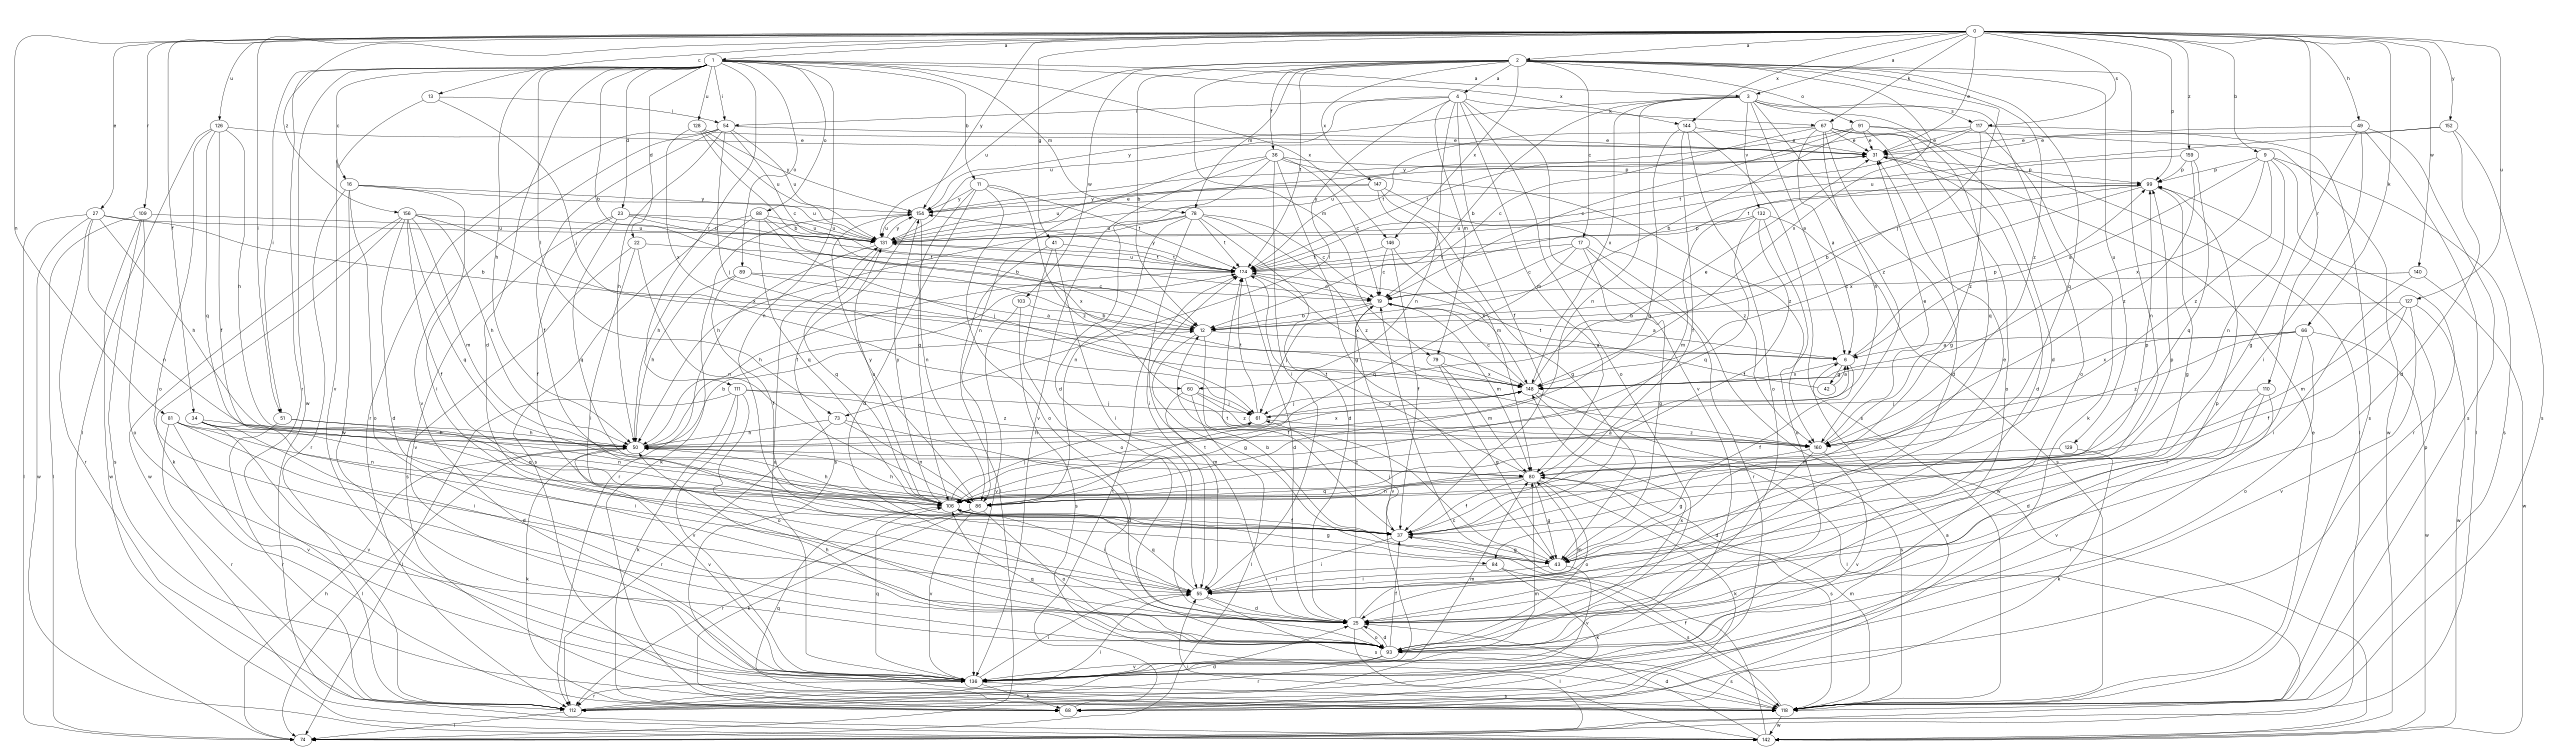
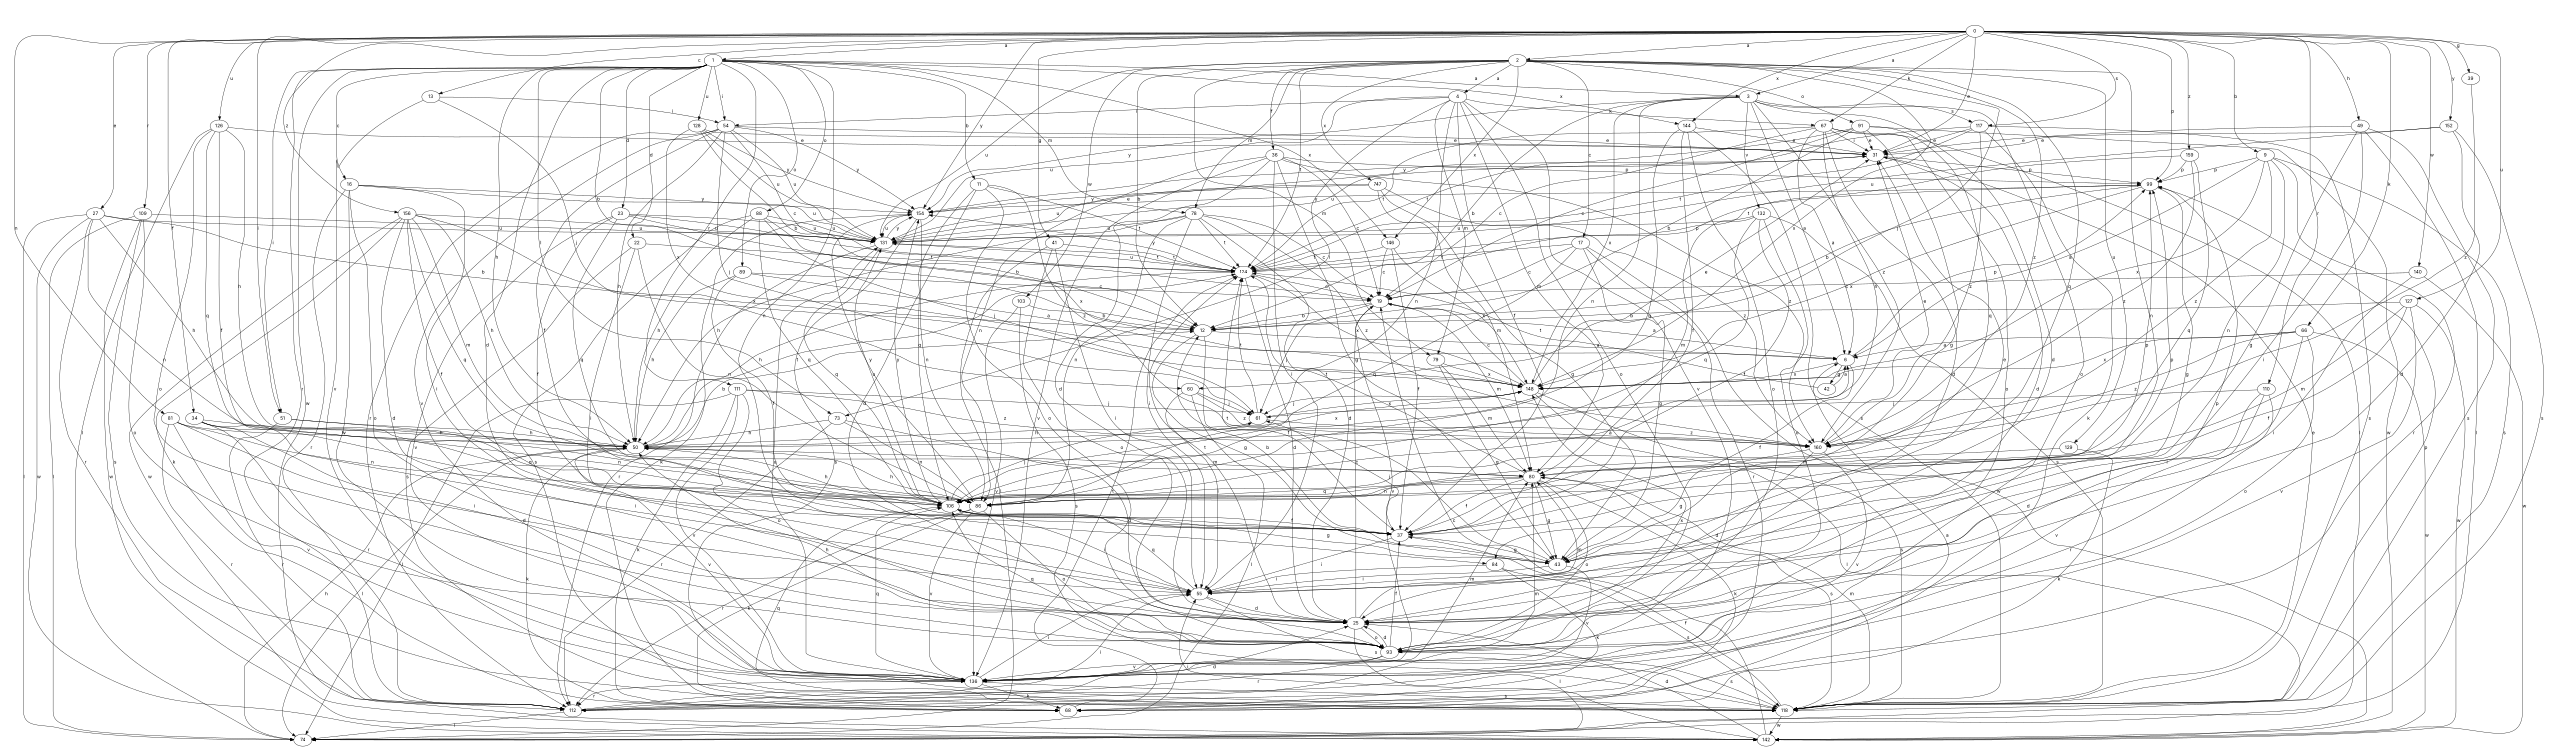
none -> (2471, 79)
(1854, 141) -> (1854, 141)
(1378, 185) -> (1378, 185)
(952, 200) -> (828, 156)
(369, 550) -> (369, 550)
